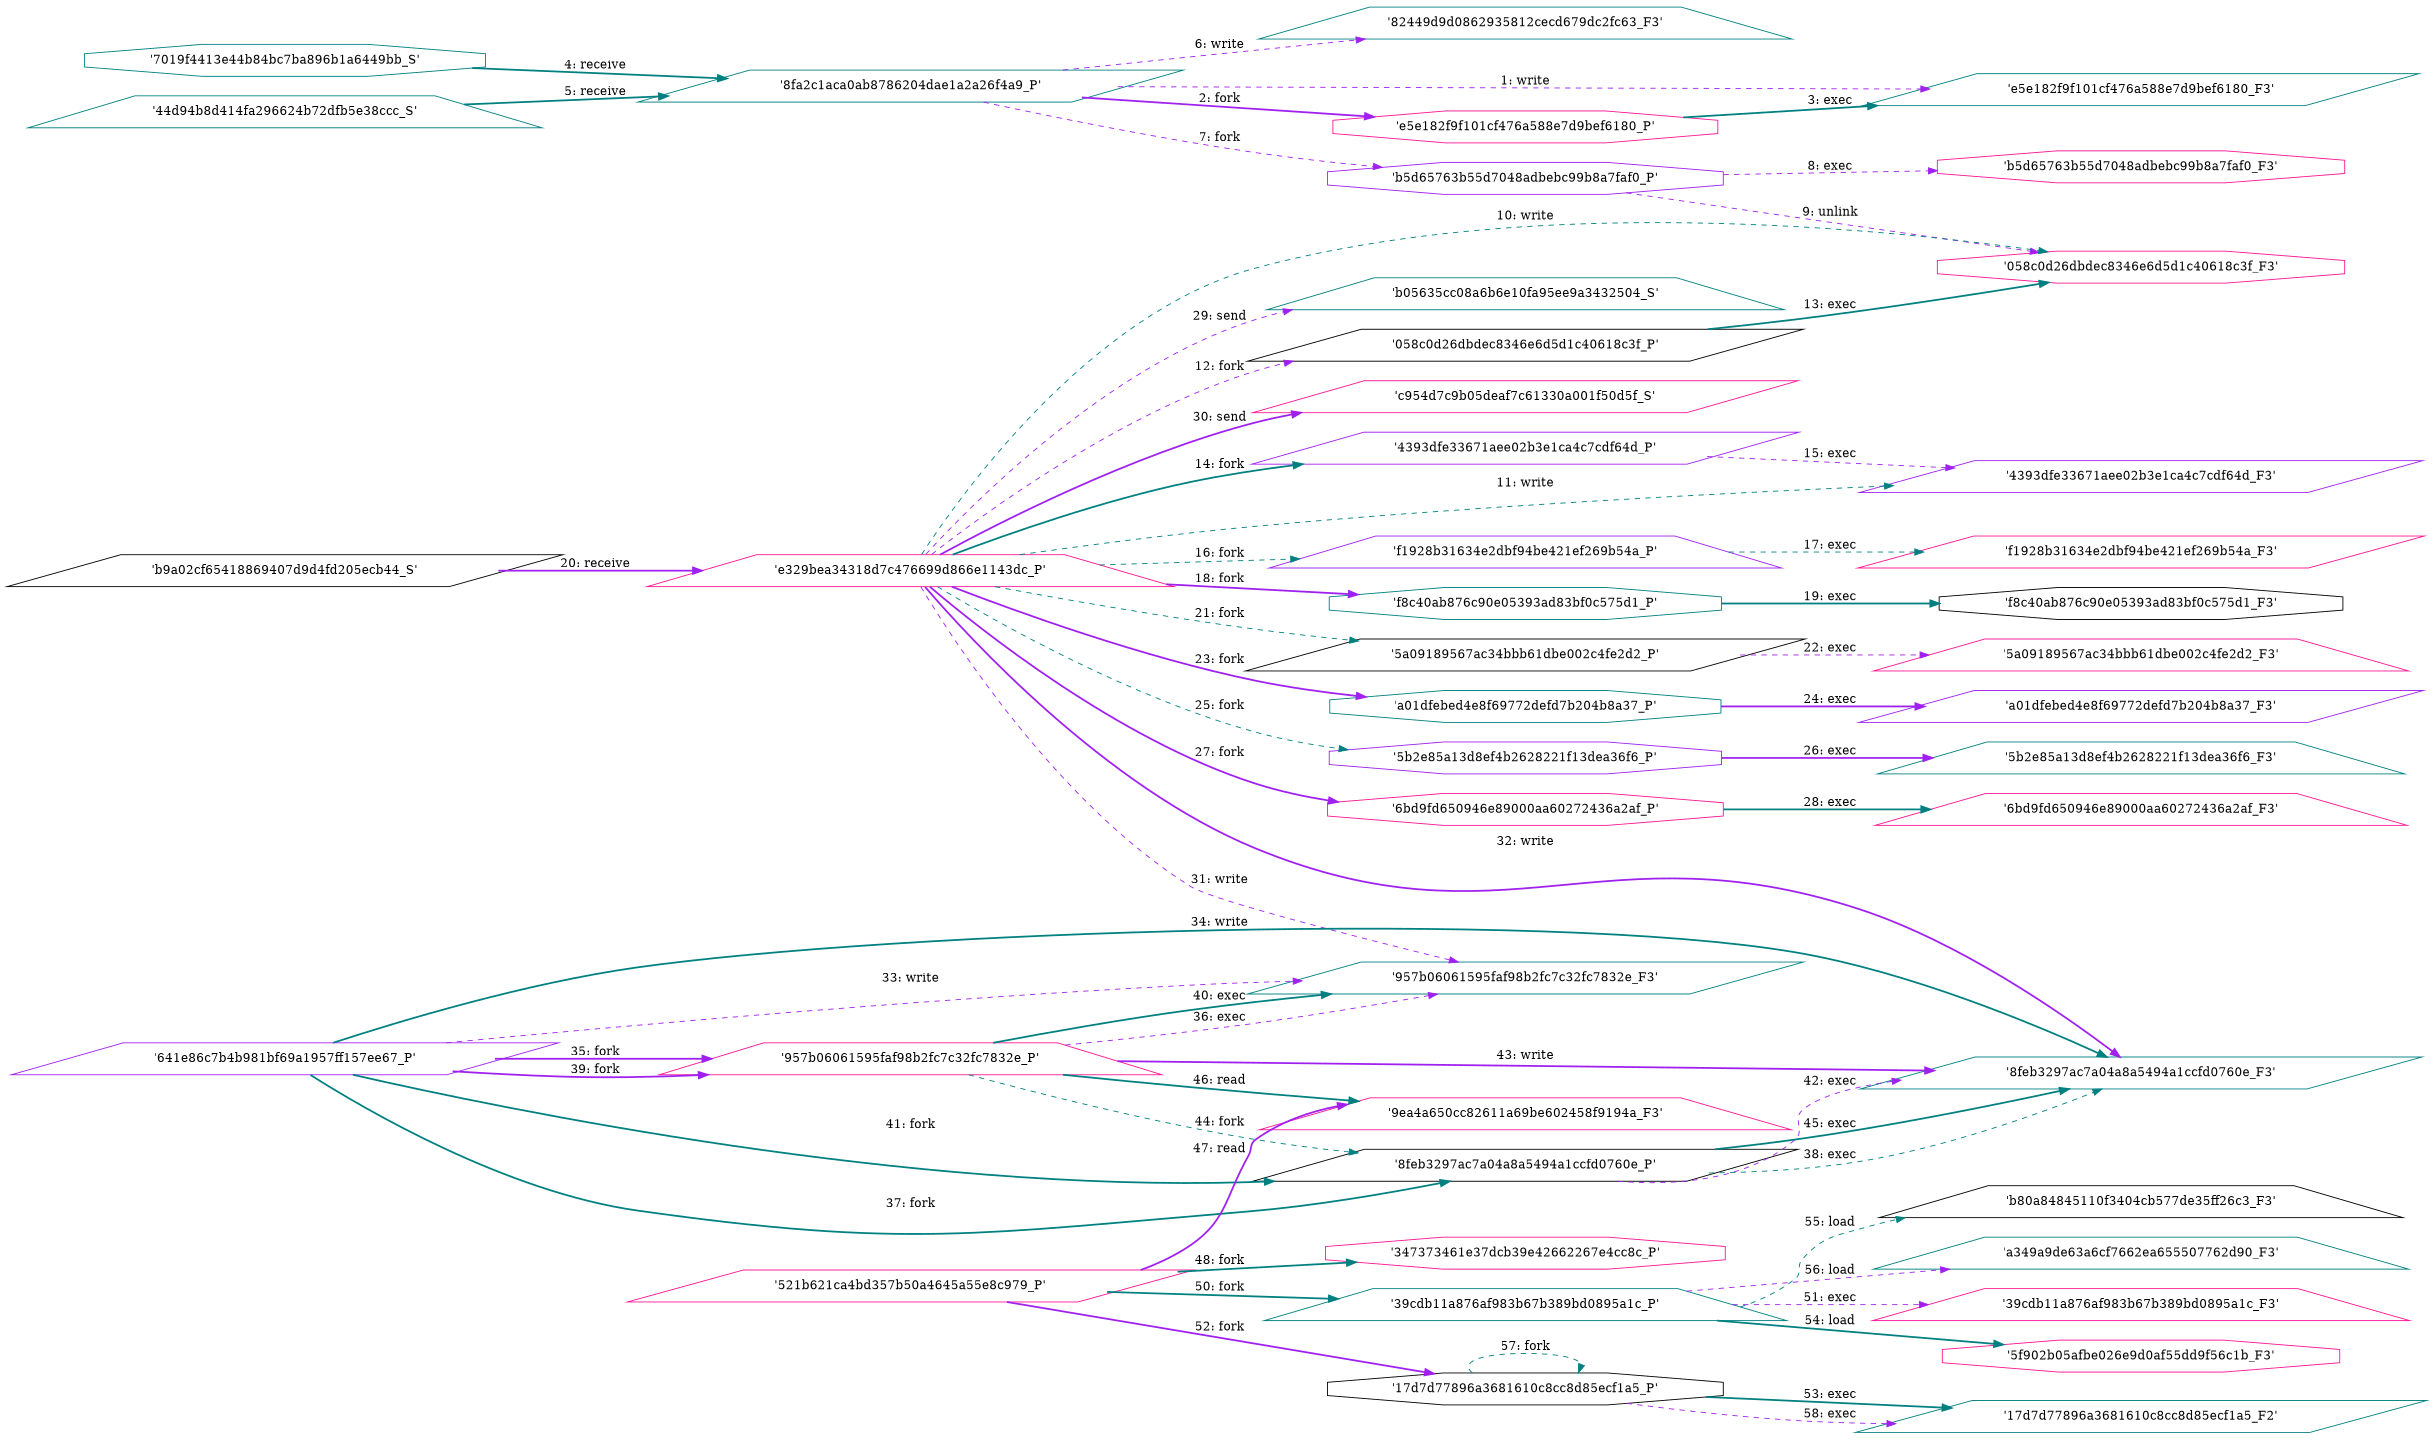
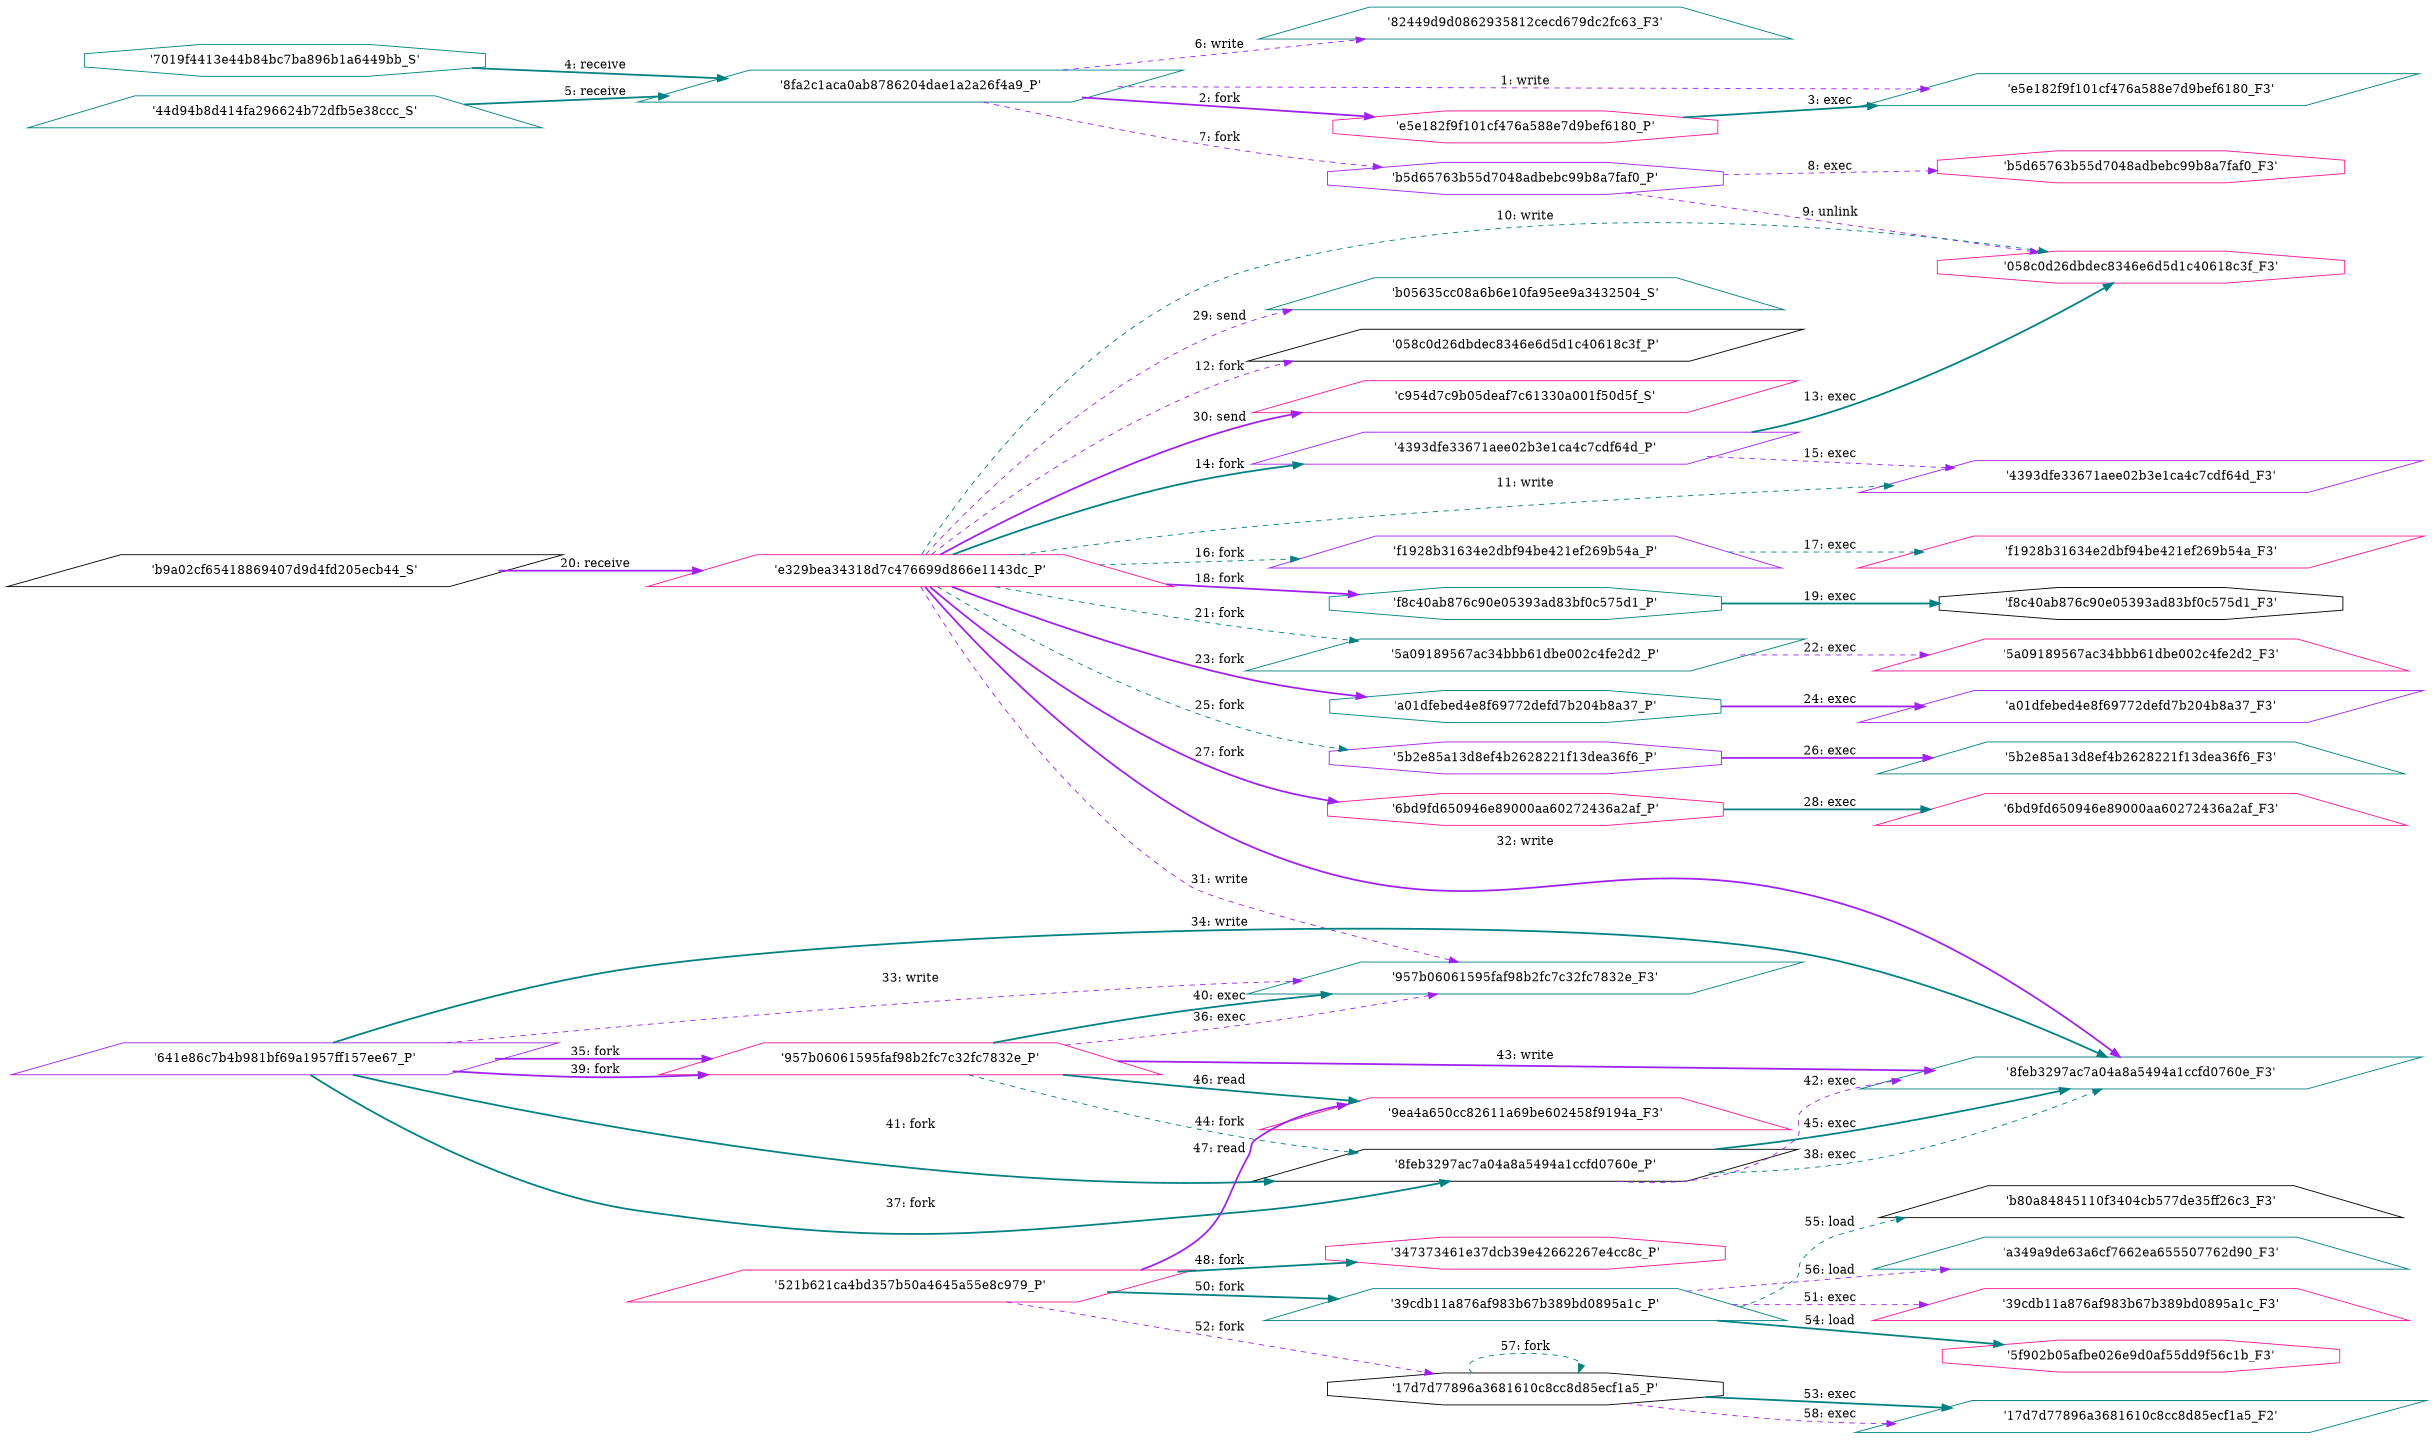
(1874, 309) -> (1933, 373)
(1525, 655) -> (1525, 655)
(1216, 1337) -> (1216, 1337)
